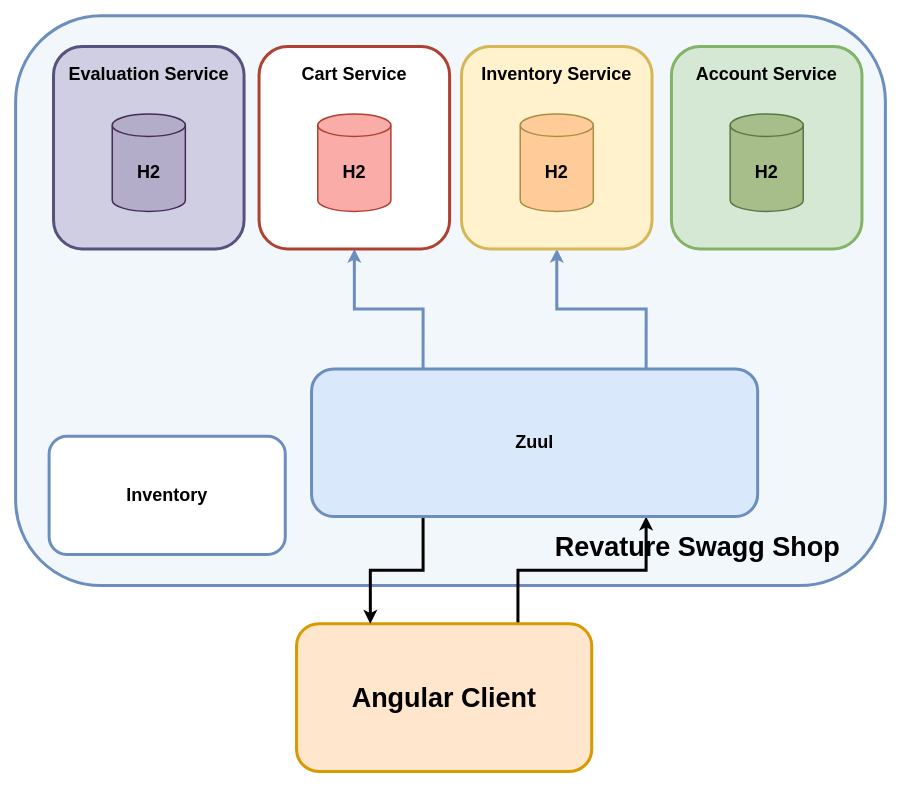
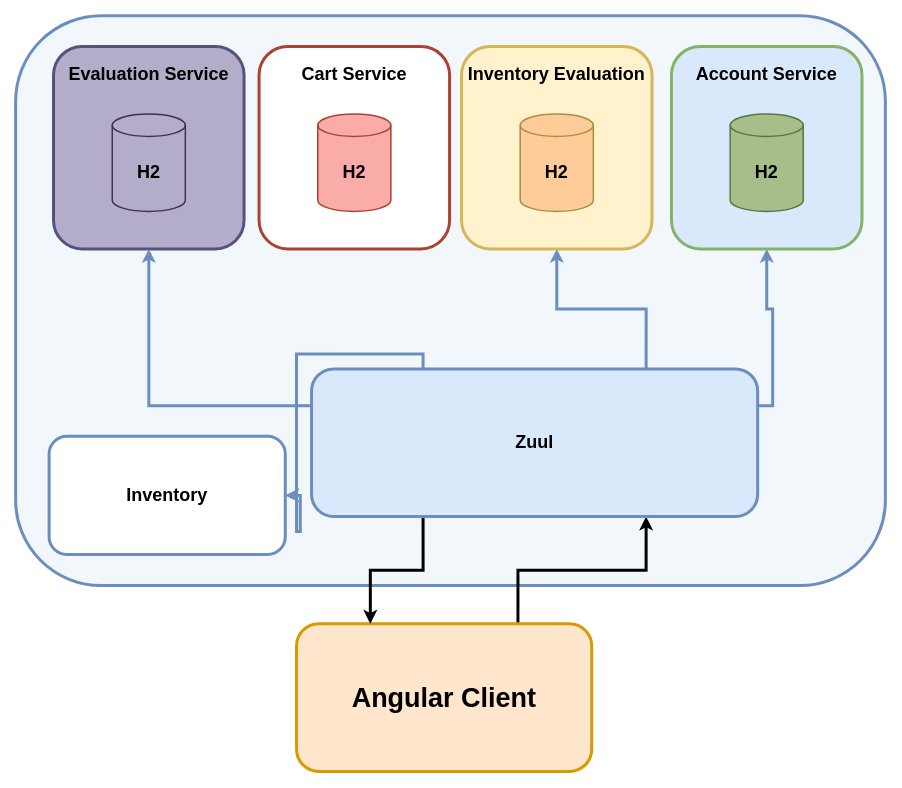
(149, 57) -> (149, 57)
(557, 57) -> (557, 57)
(767, 57) -> (767, 57)
(387, 309) -> (297, 401)
none -> (773, 337)
none -> (156, 406)
(698, 547) -> none
